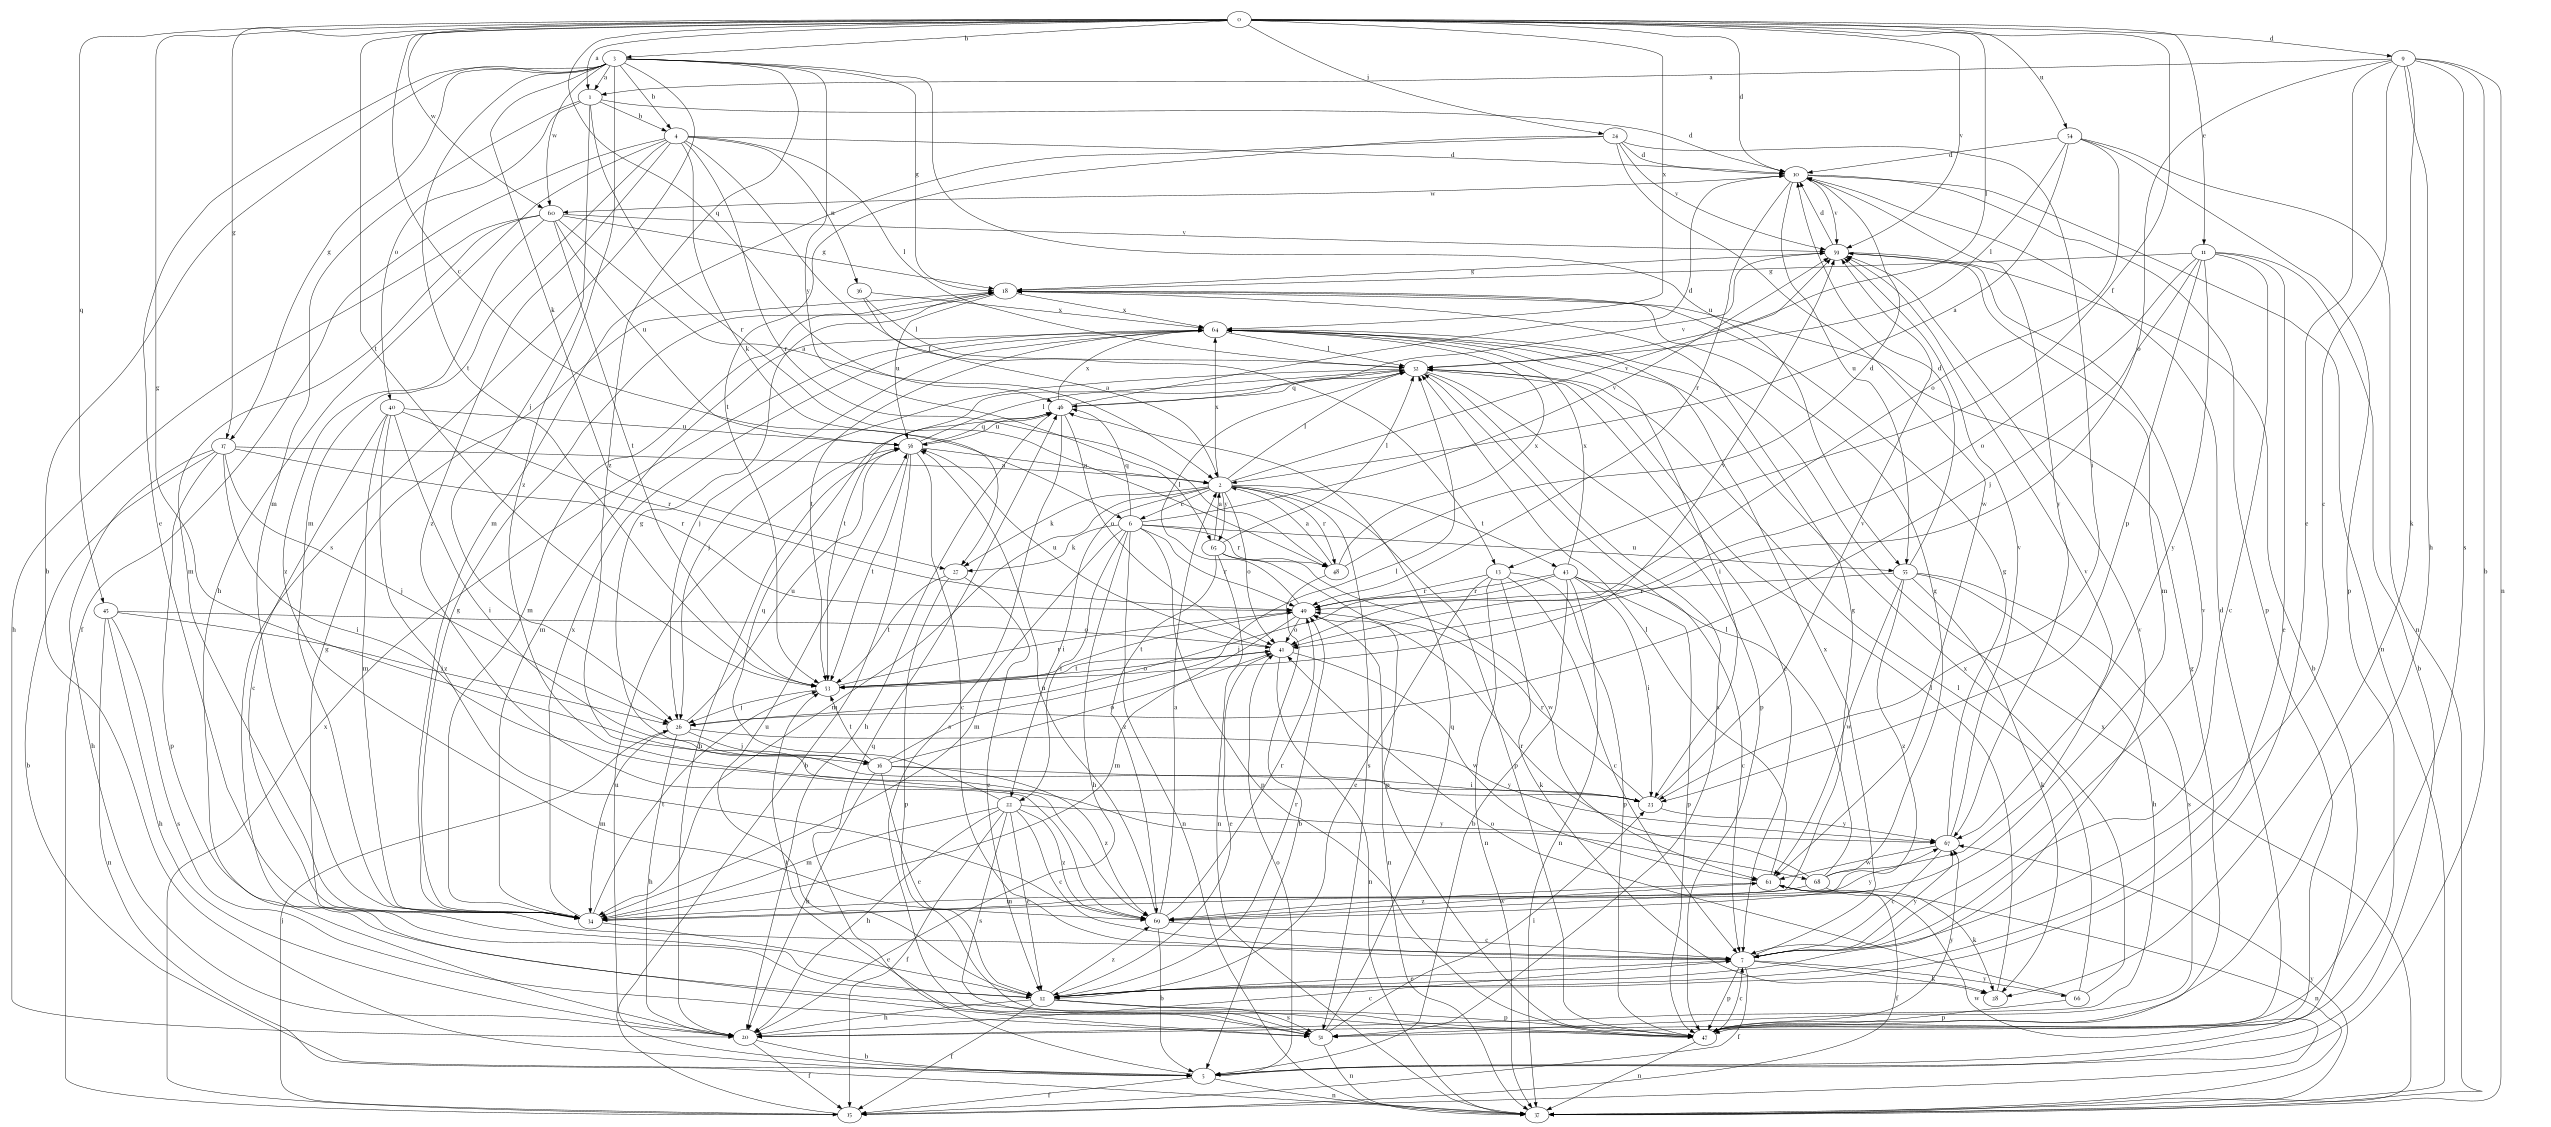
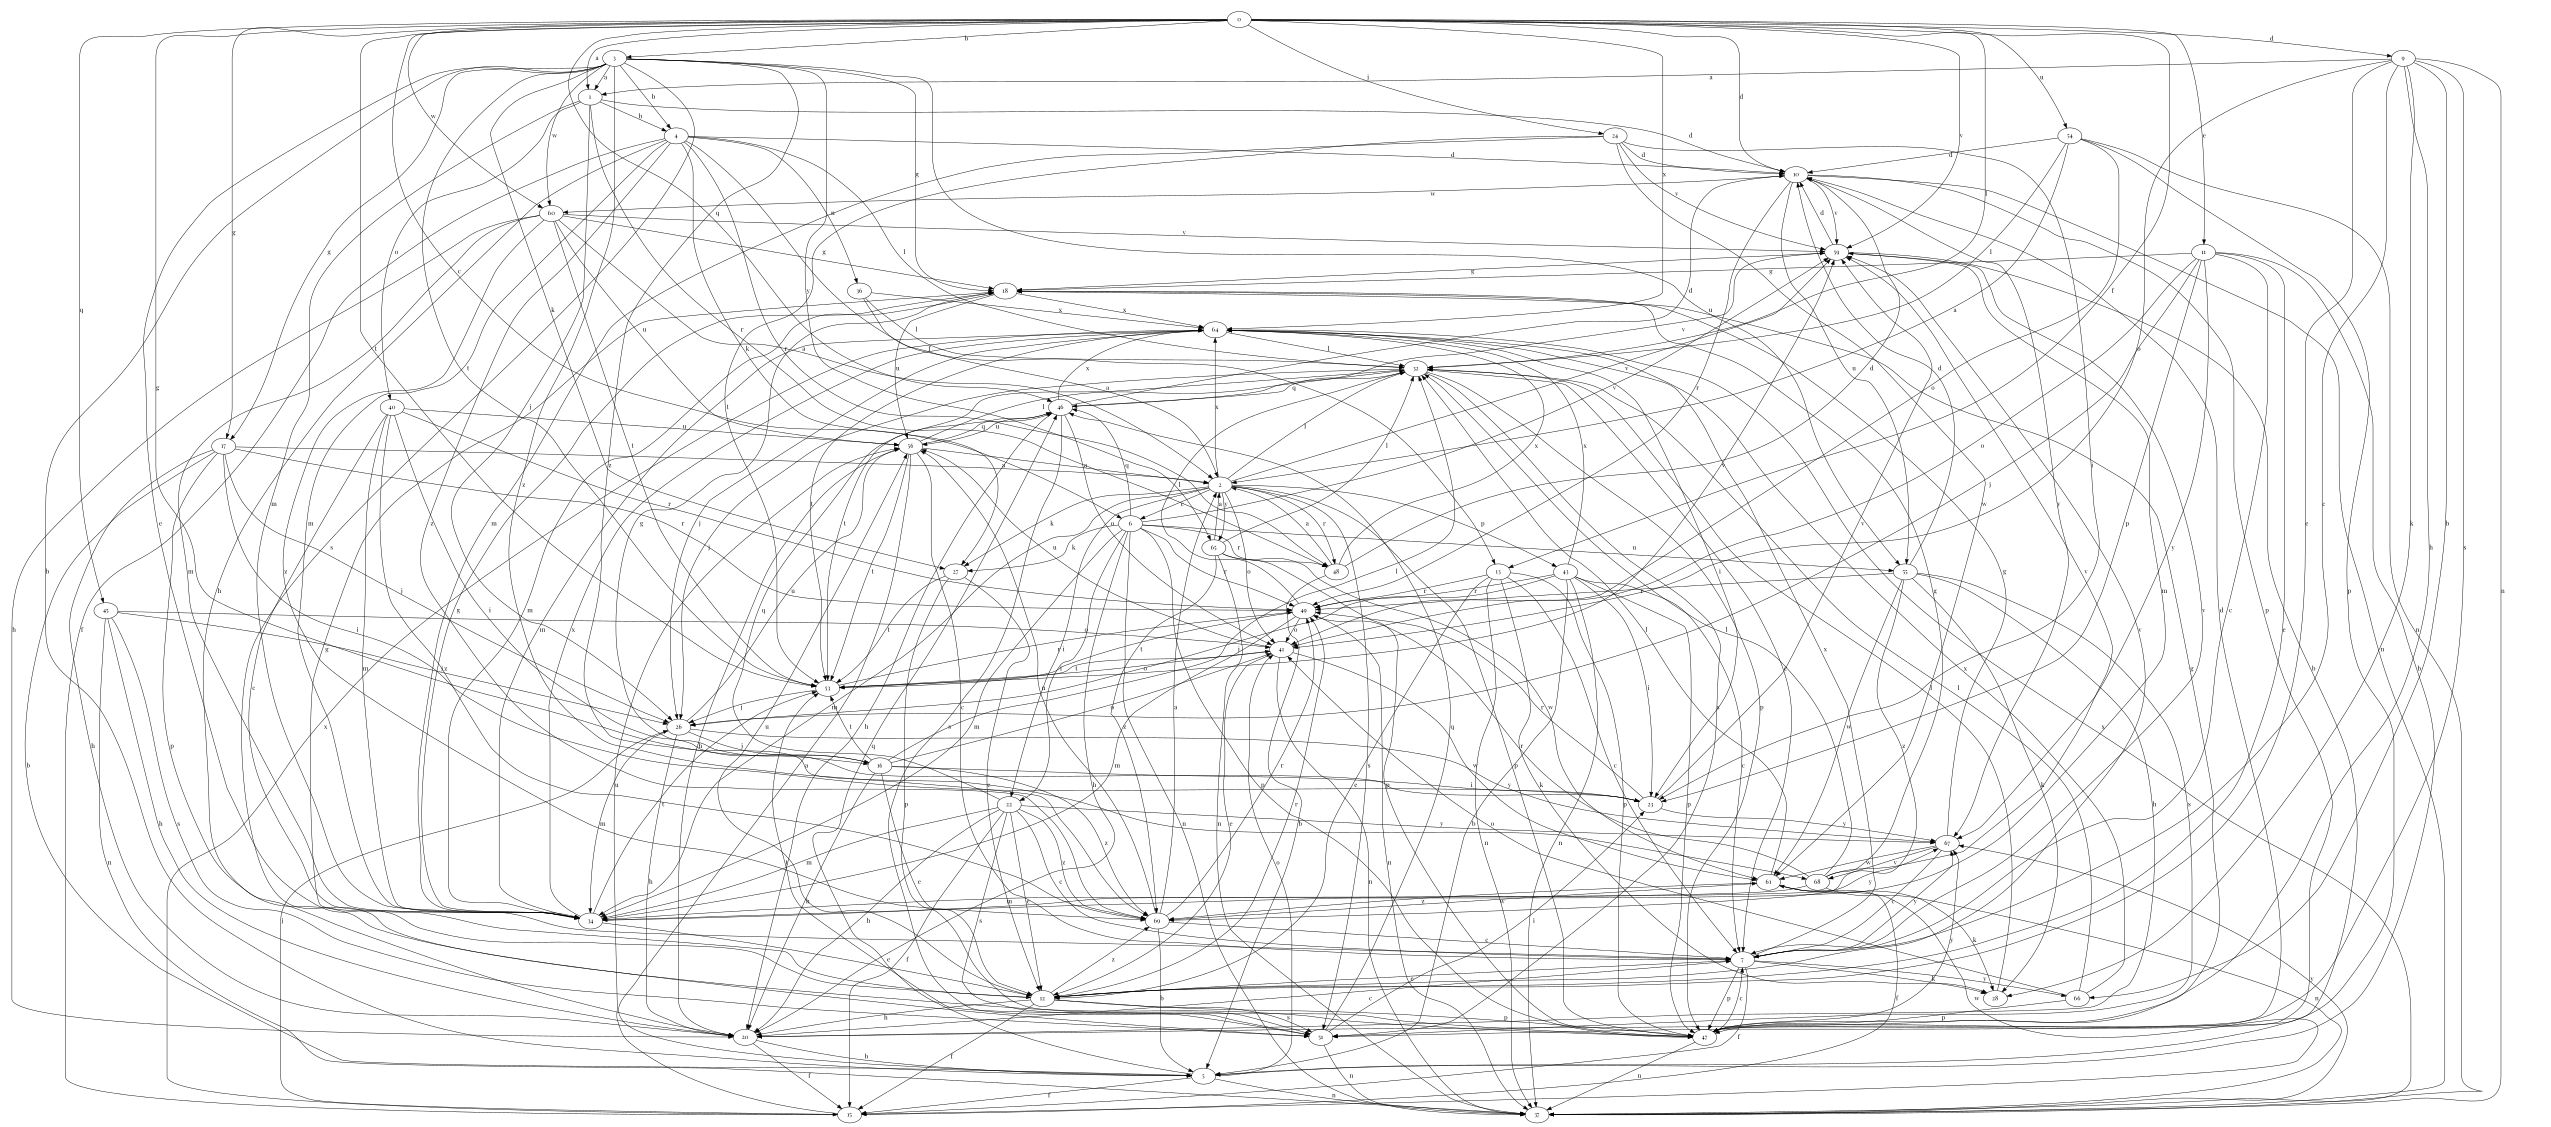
(1483, 524) -> (1483, 524)
(2014, 526) -> (1885, 862)
(1850, 671) -> none
(807, 766) -> (807, 766)
(2357, 1016) -> (2435, 608)
